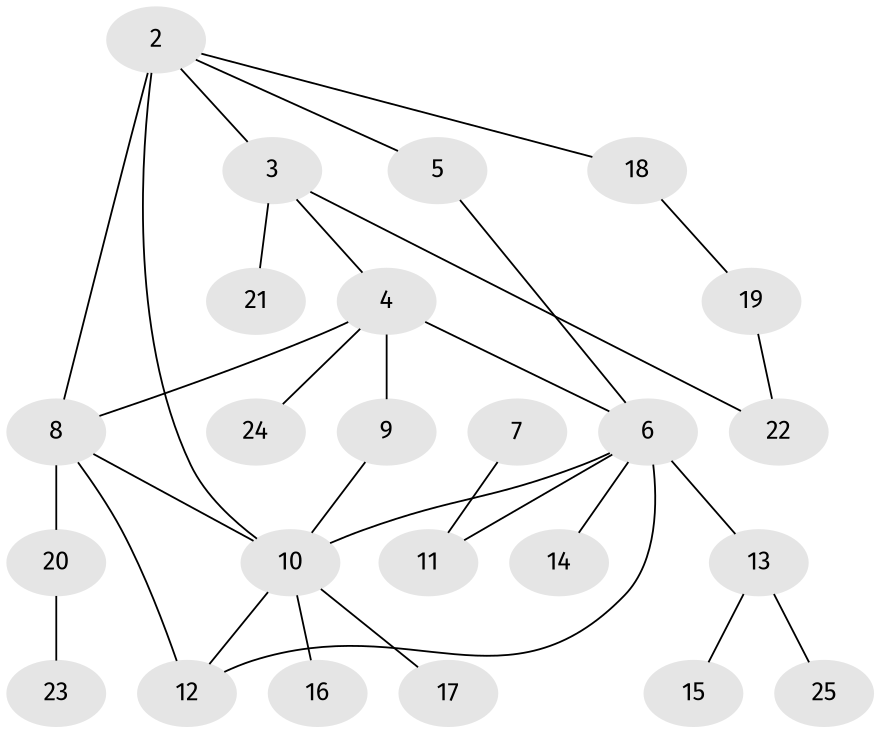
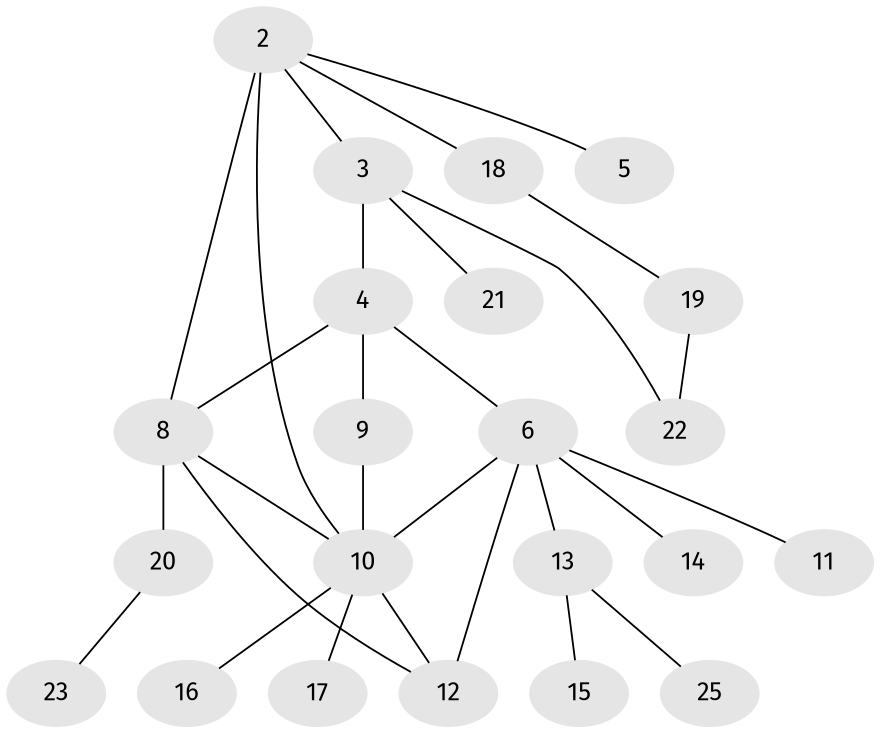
(535, 291) -> none
(256, 432) -> none
(517, 432) -> none
